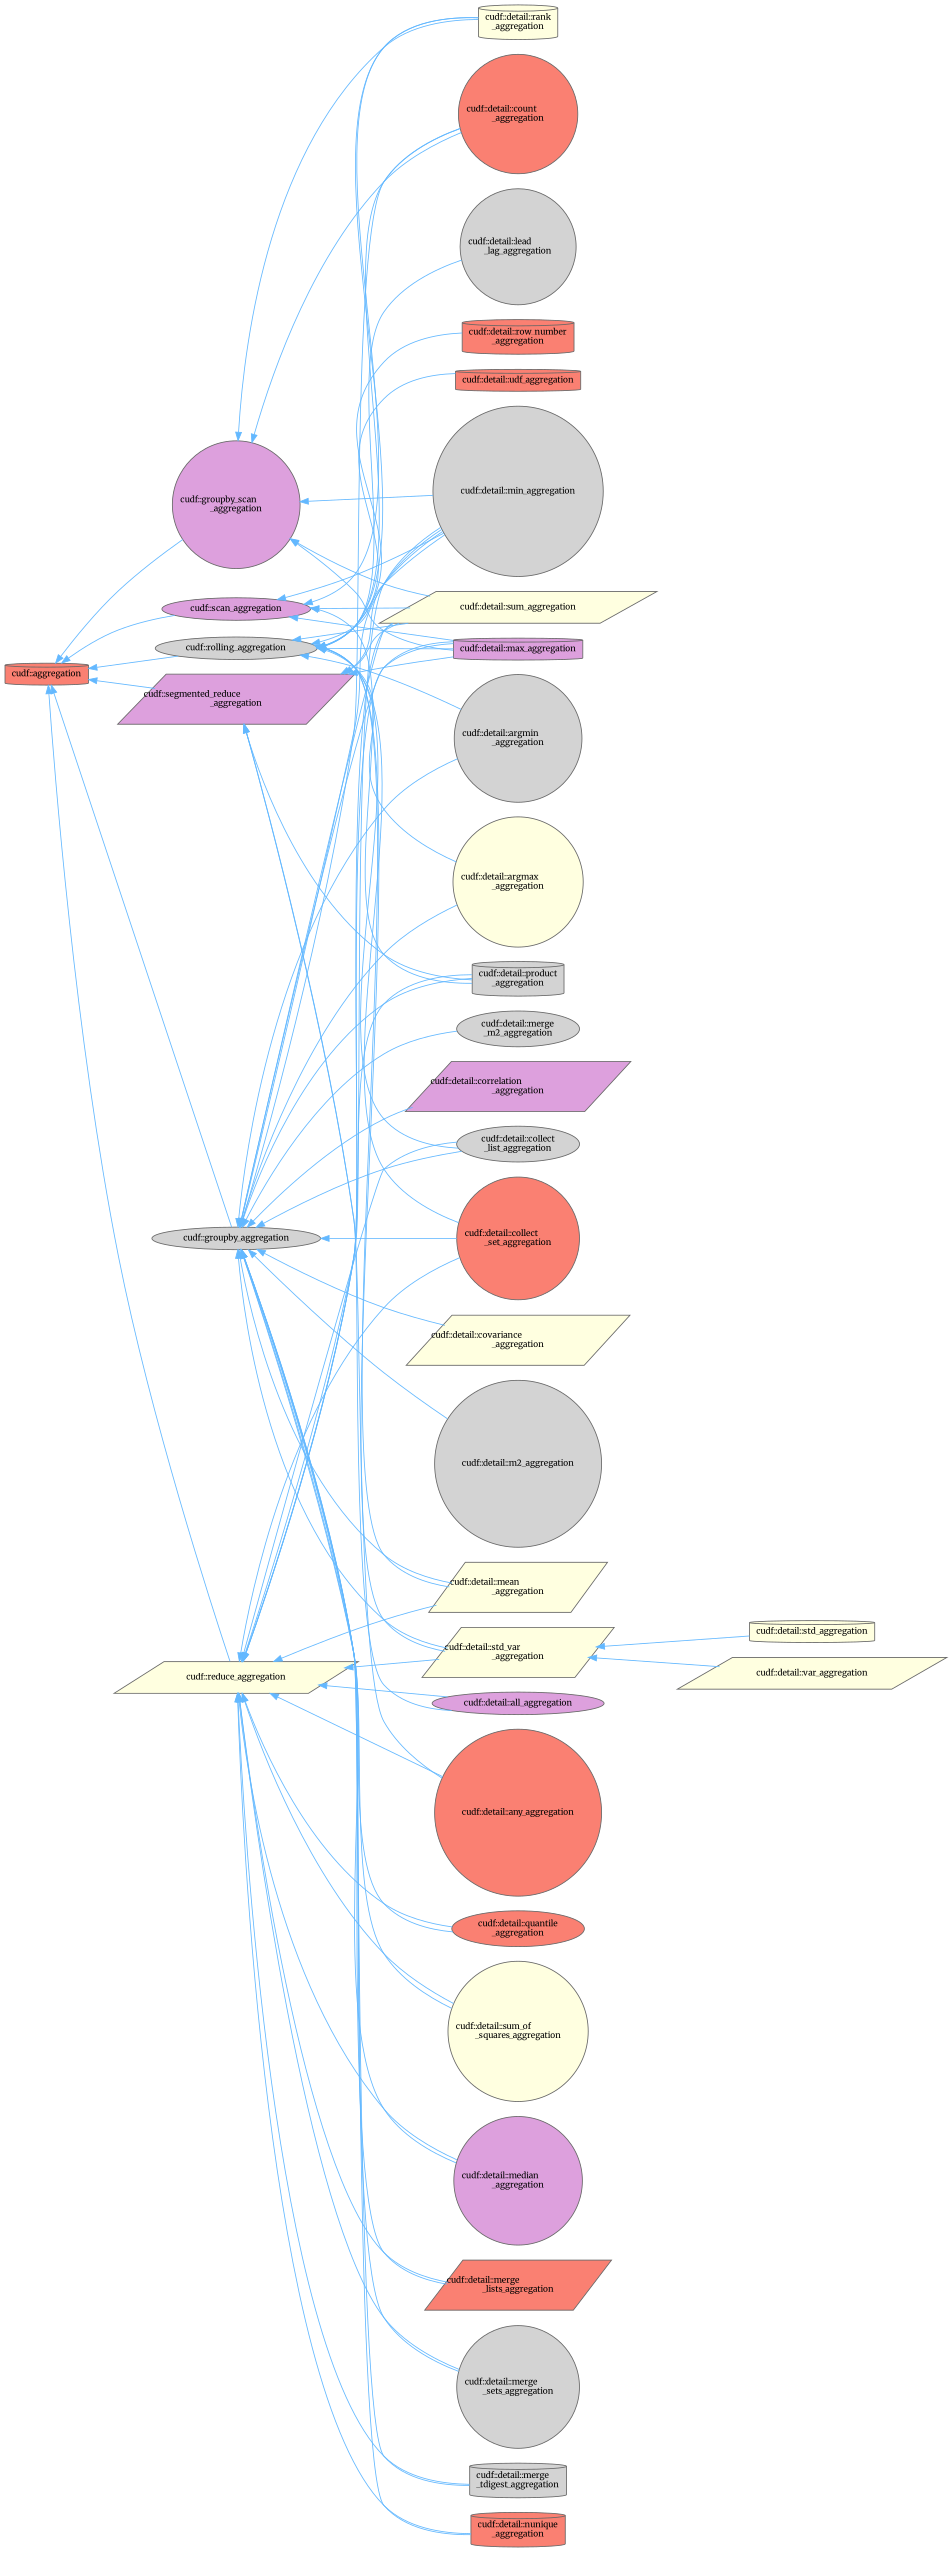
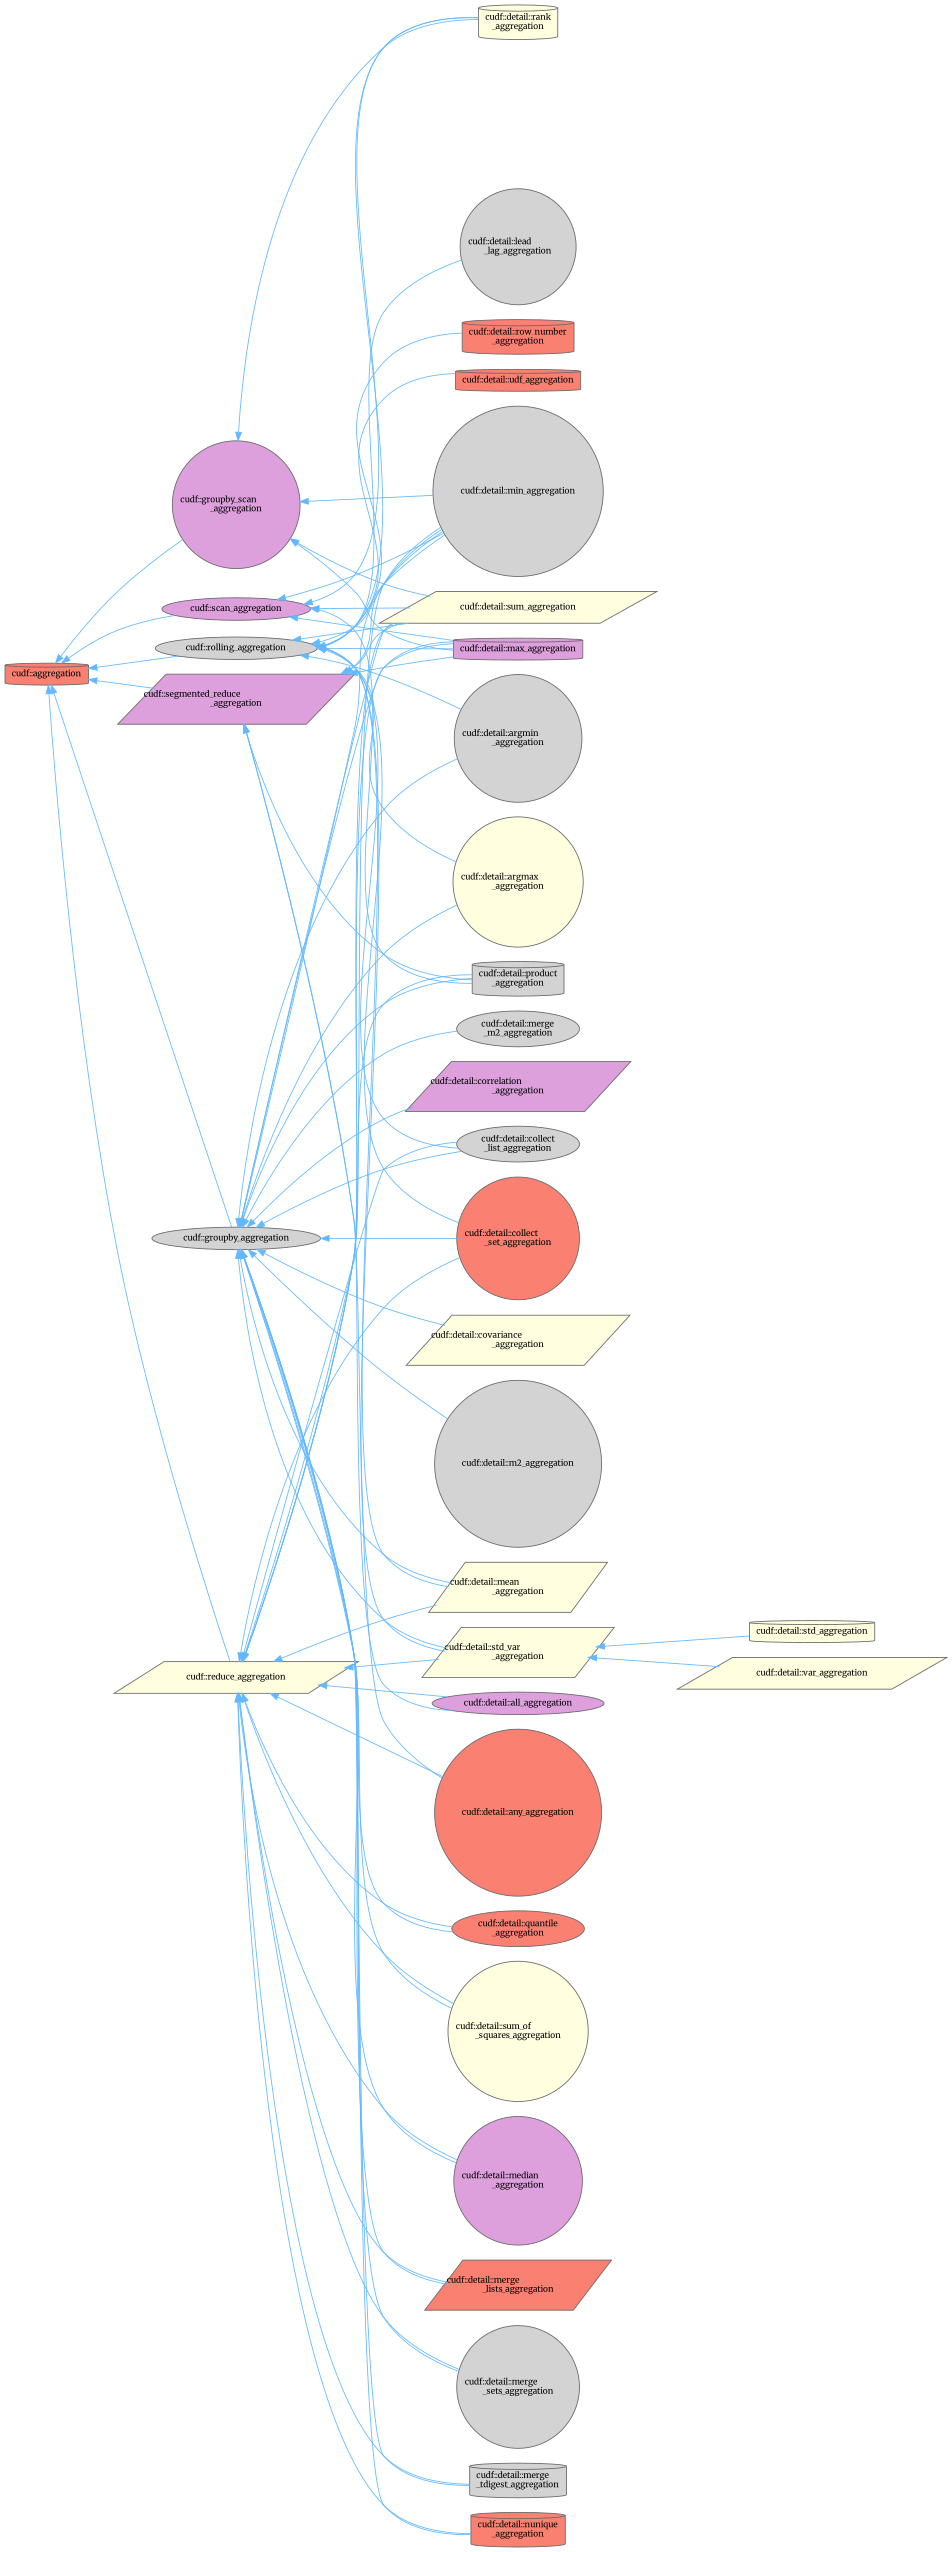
(518, 114) -> none
